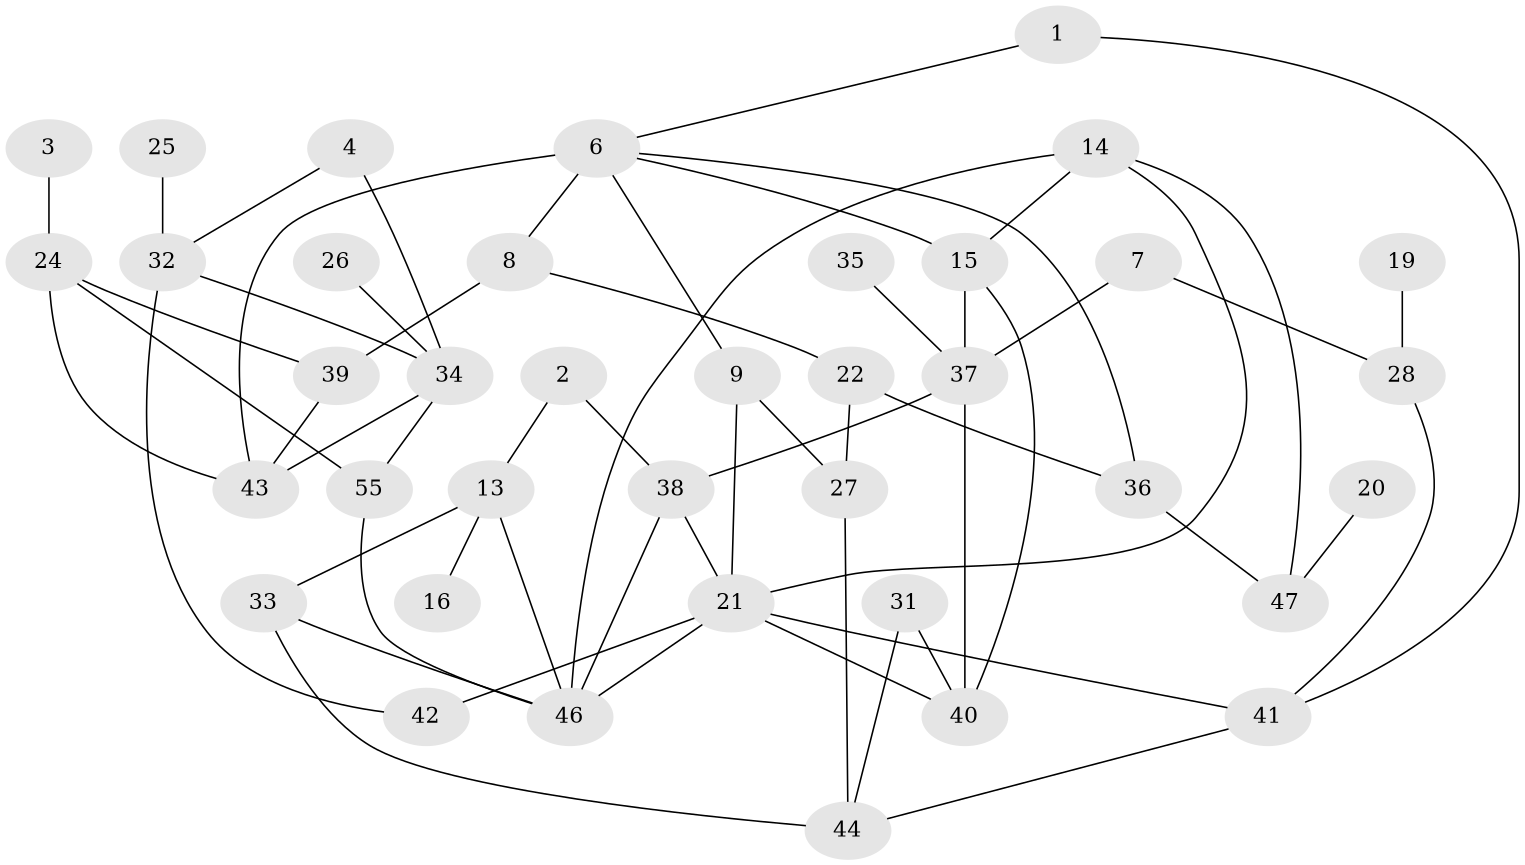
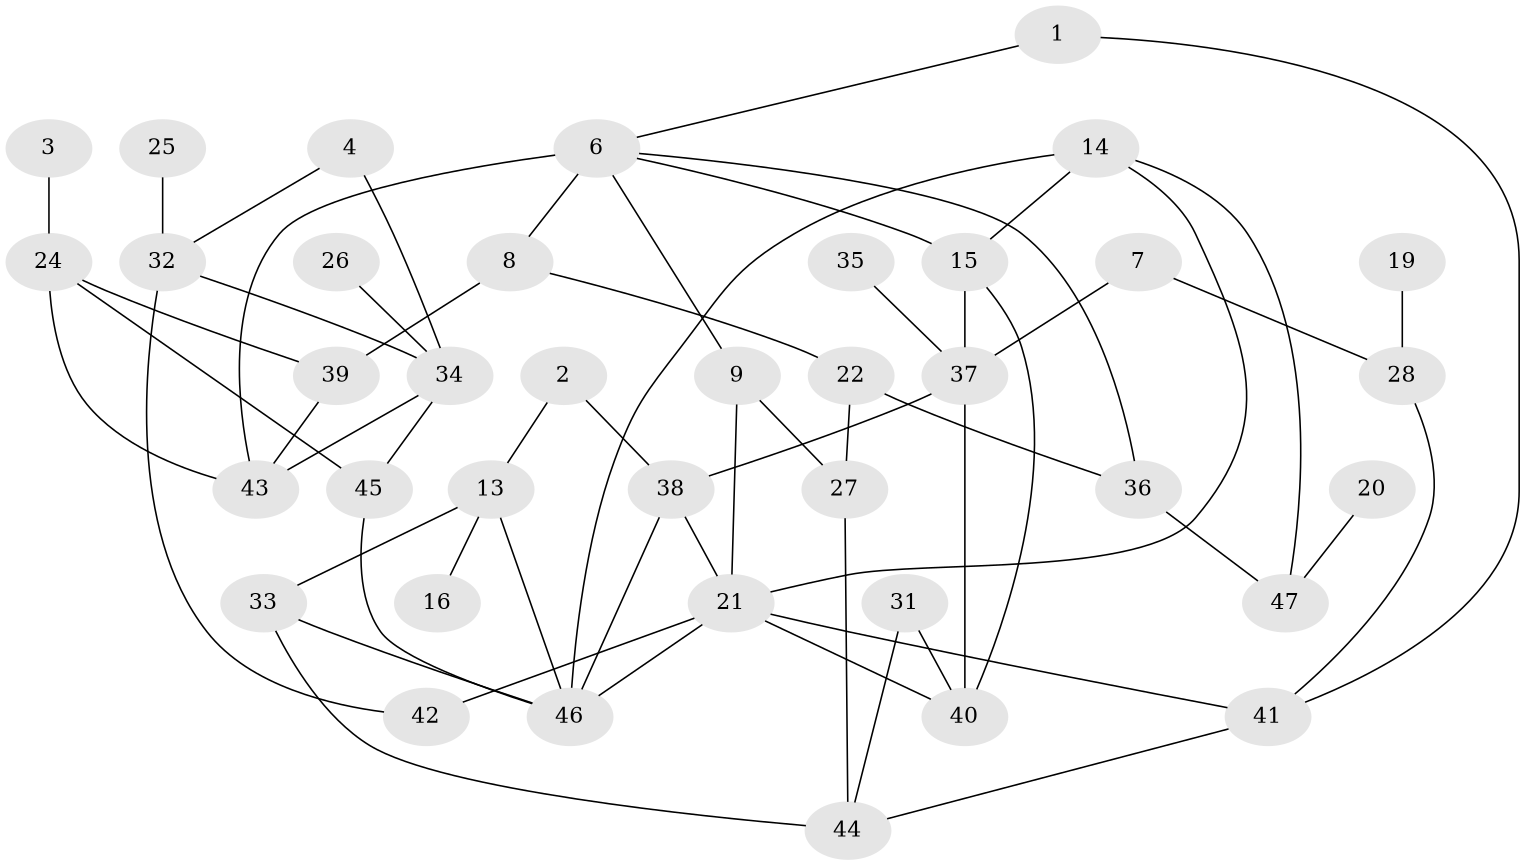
(370, 490) -> (370, 490)
